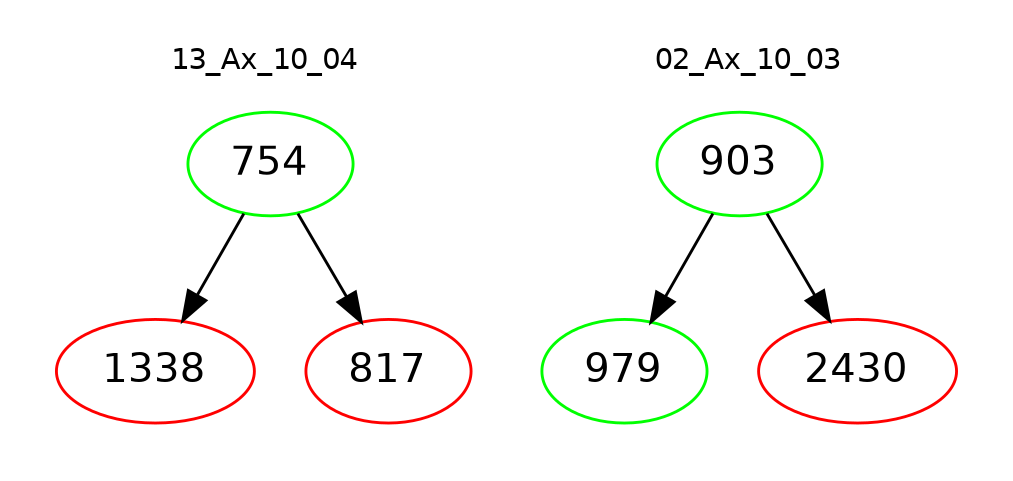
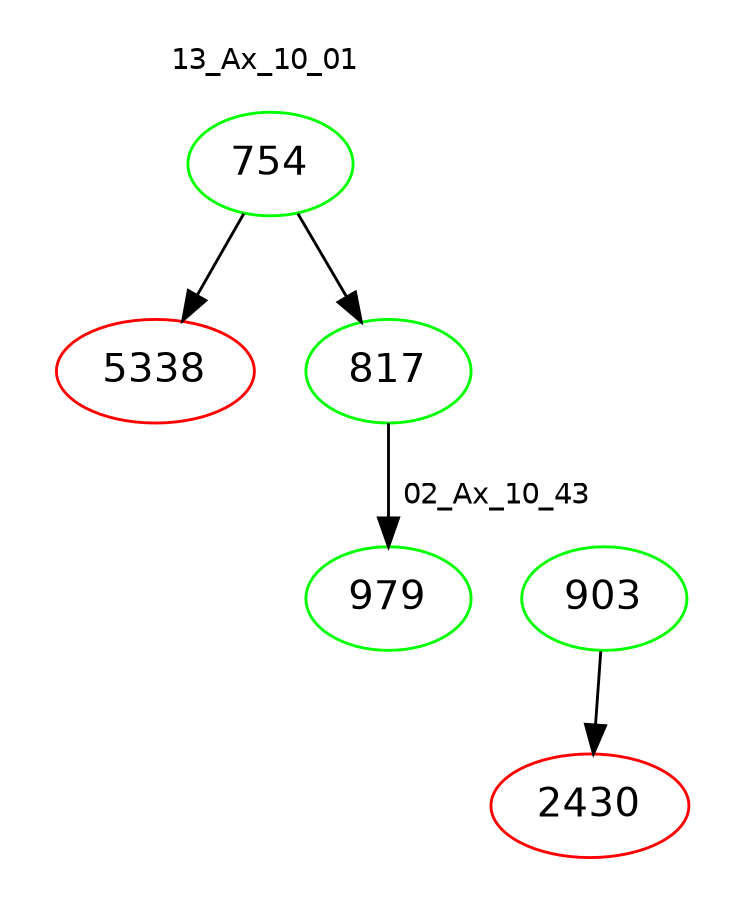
(265, 62) -> (265, 62)
(748, 62) -> (496, 496)
(689, 255) -> (388, 487)
(155, 371) -> (155, 371)
(388, 371) -> (388, 371)
